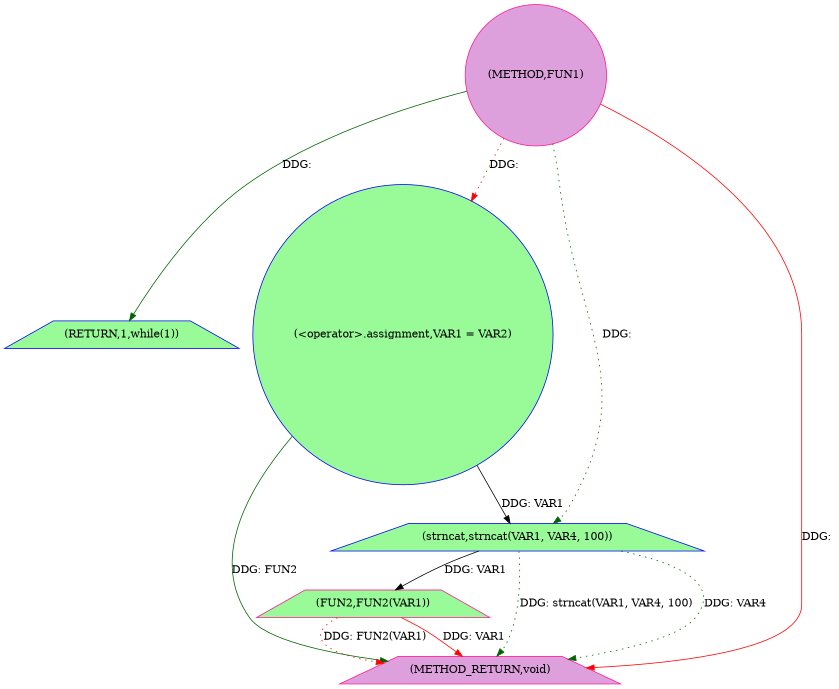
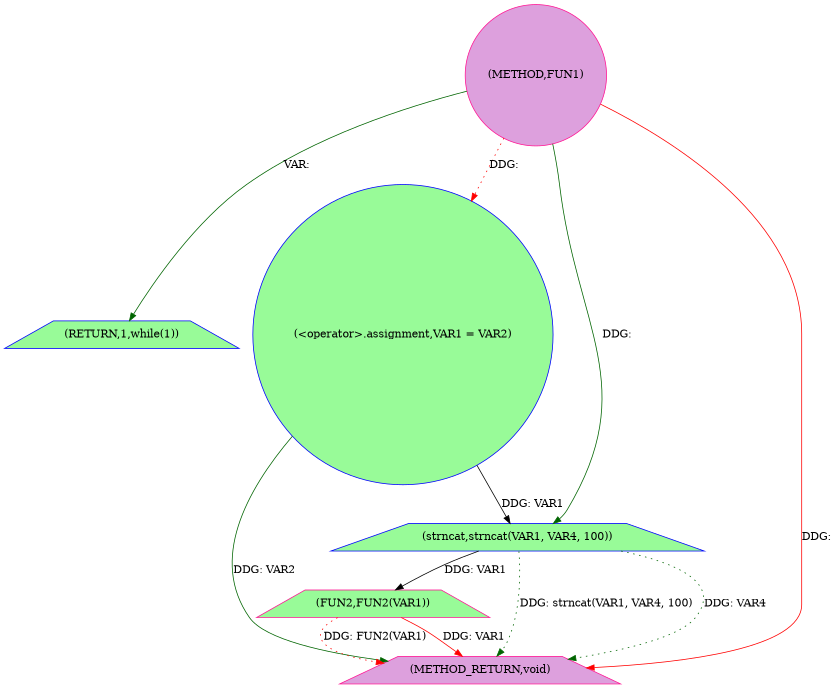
(299, 165) -> (299, 165)
(593, 334) -> (593, 334)
(265, 571) -> (265, 571)
